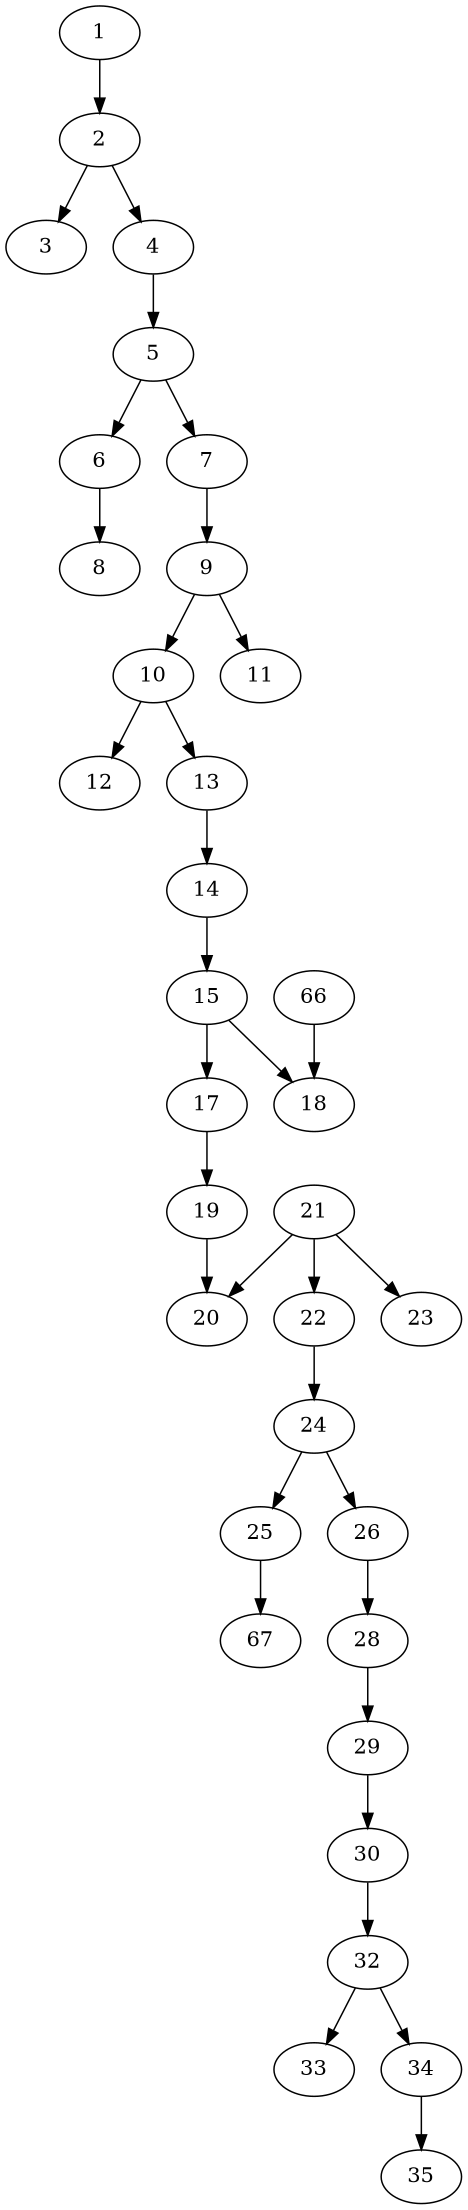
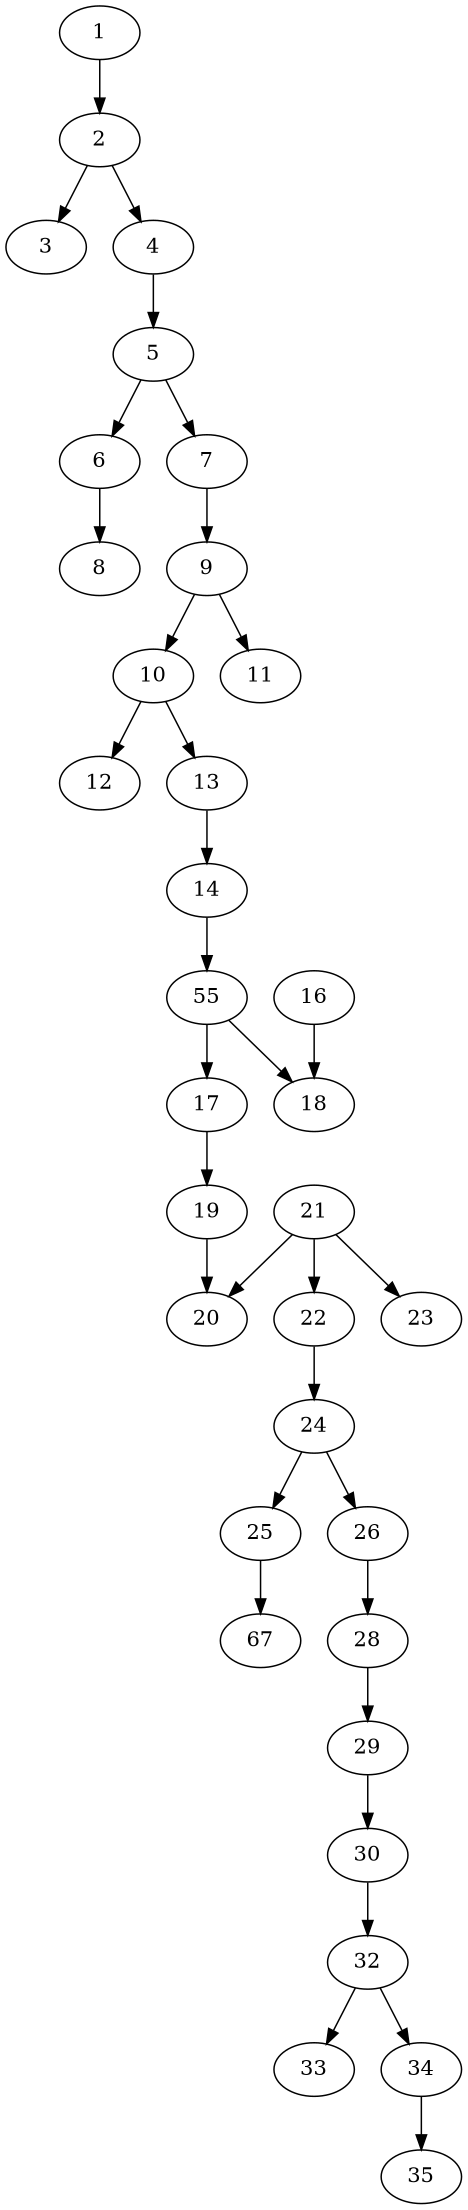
(207, 998) -> (207, 998)
(314, 998) -> (314, 998)
